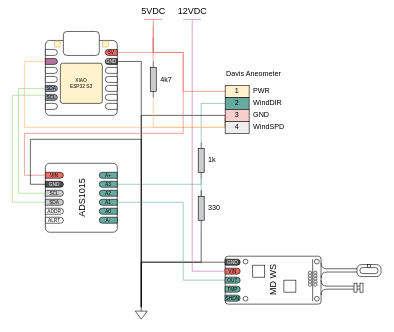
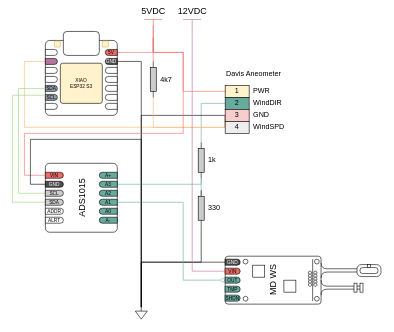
(222, 281) -> (220, 281)
